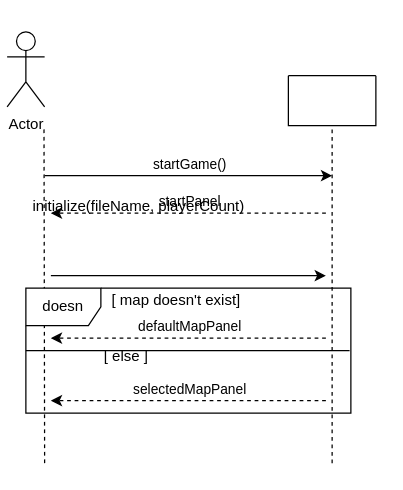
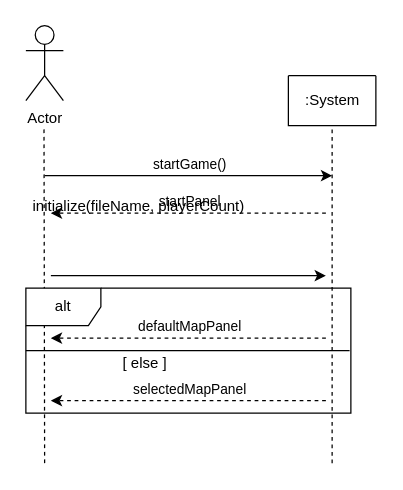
(26, 69) -> (44, 63)
none -> (332, 101)
(176, 301) -> none
(63, 307) -> (63, 307)
(126, 357) -> (144, 363)
